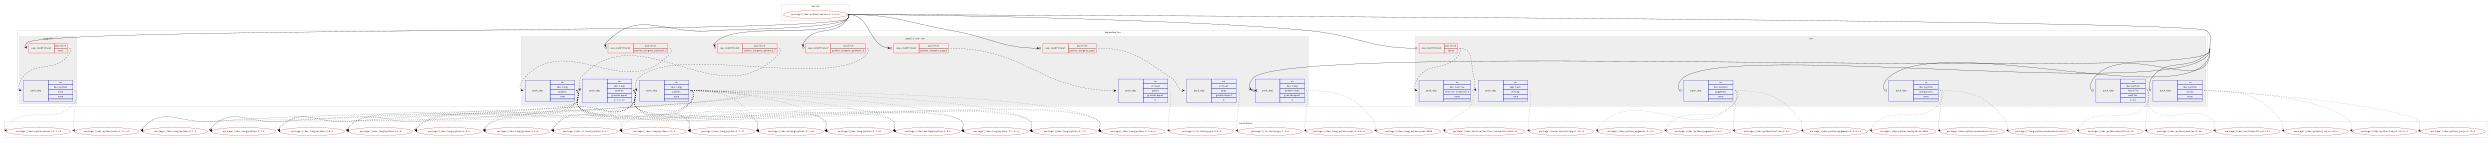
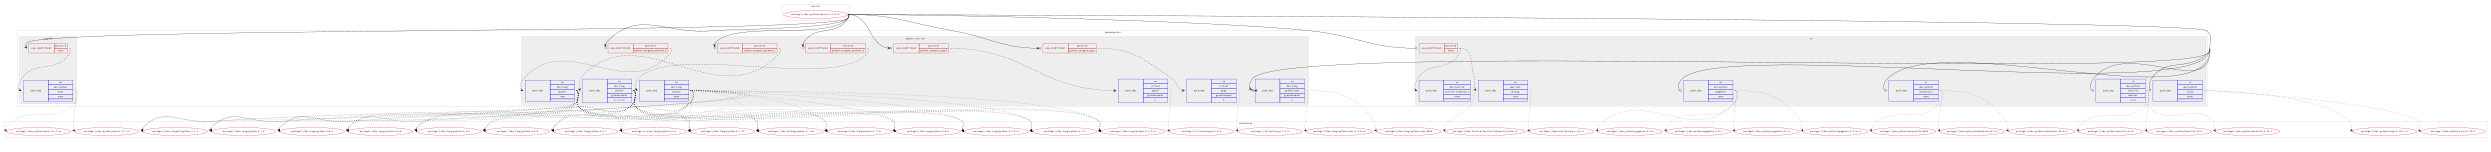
(175, 131) -> (175, 131)
(586, 131) -> (586, 131)
(654, 131) -> (654, 131)
(928, 131) -> (928, 131)
(1562, 131) -> (1562, 131)
(1767, 131) -> (1767, 131)
(2042, 131) -> (2042, 131)
(2179, 131) -> (2179, 131)
(2248, 131) -> (2248, 131)
(2316, 131) -> none
